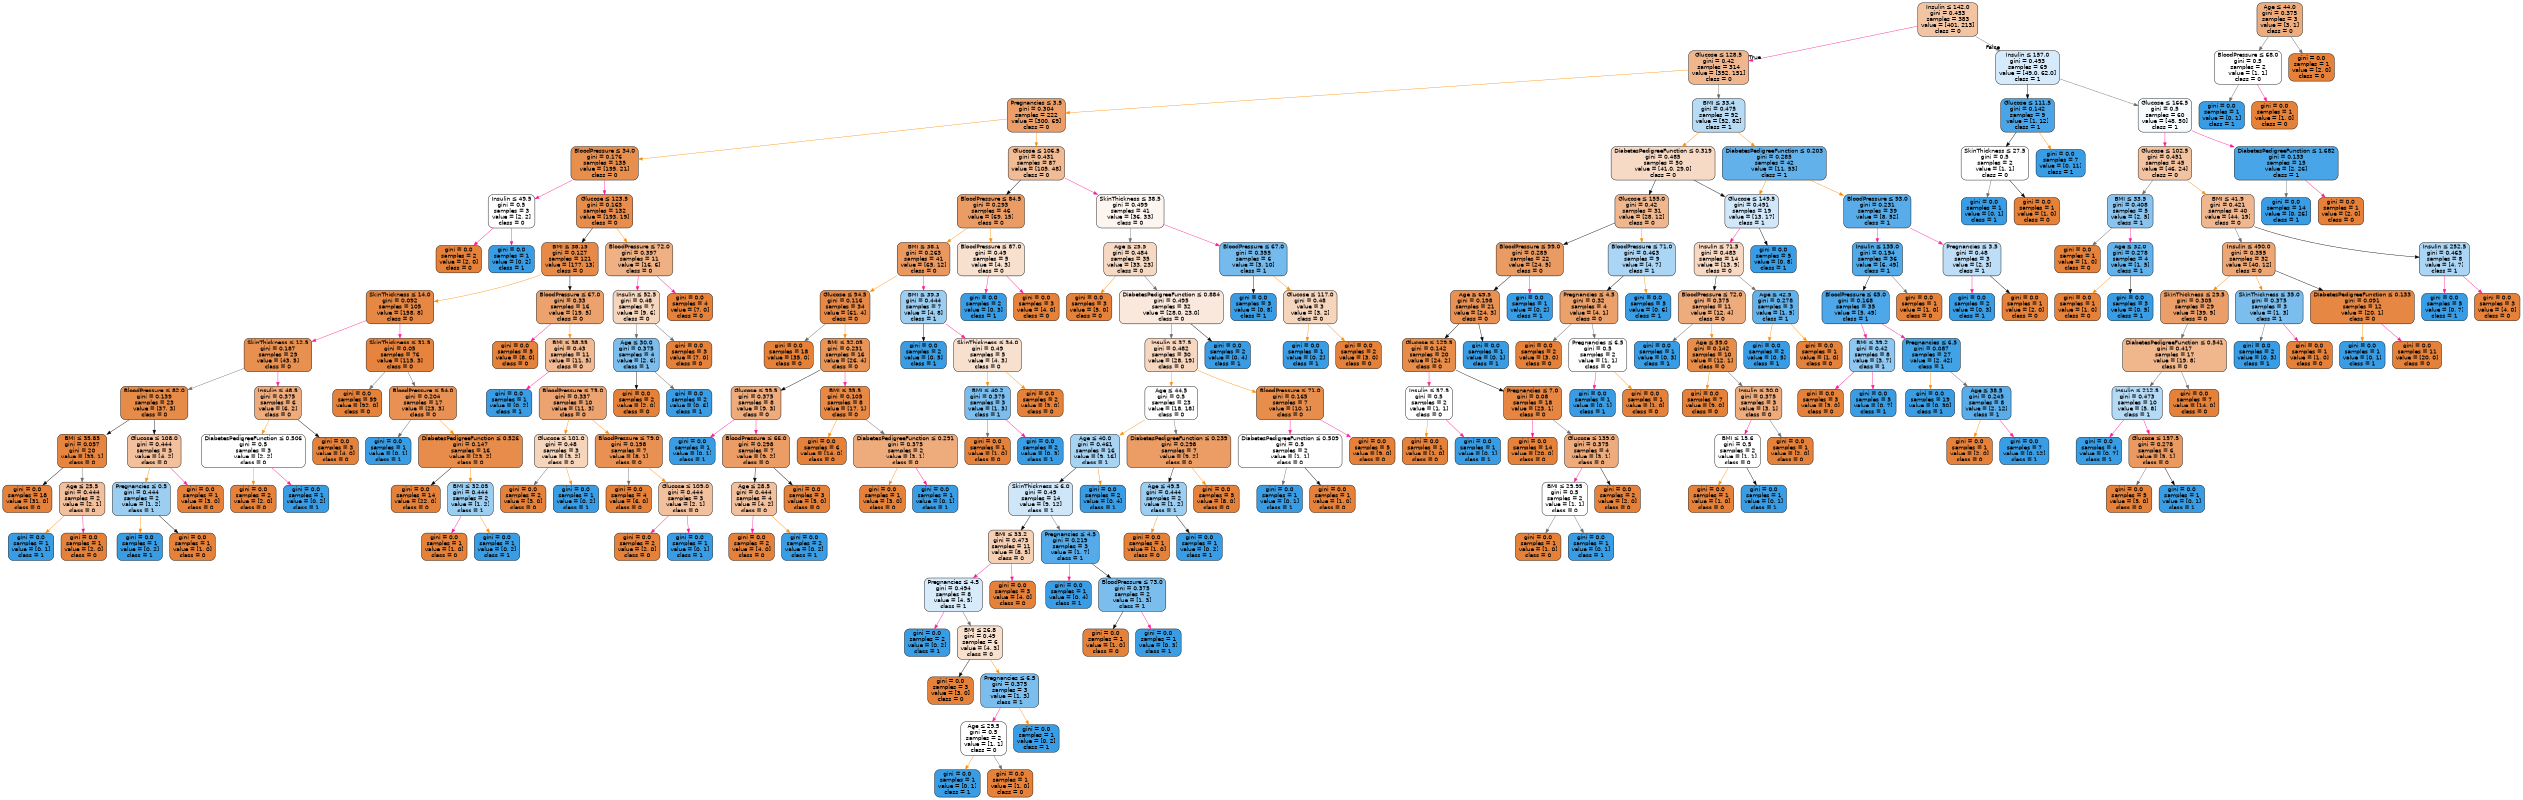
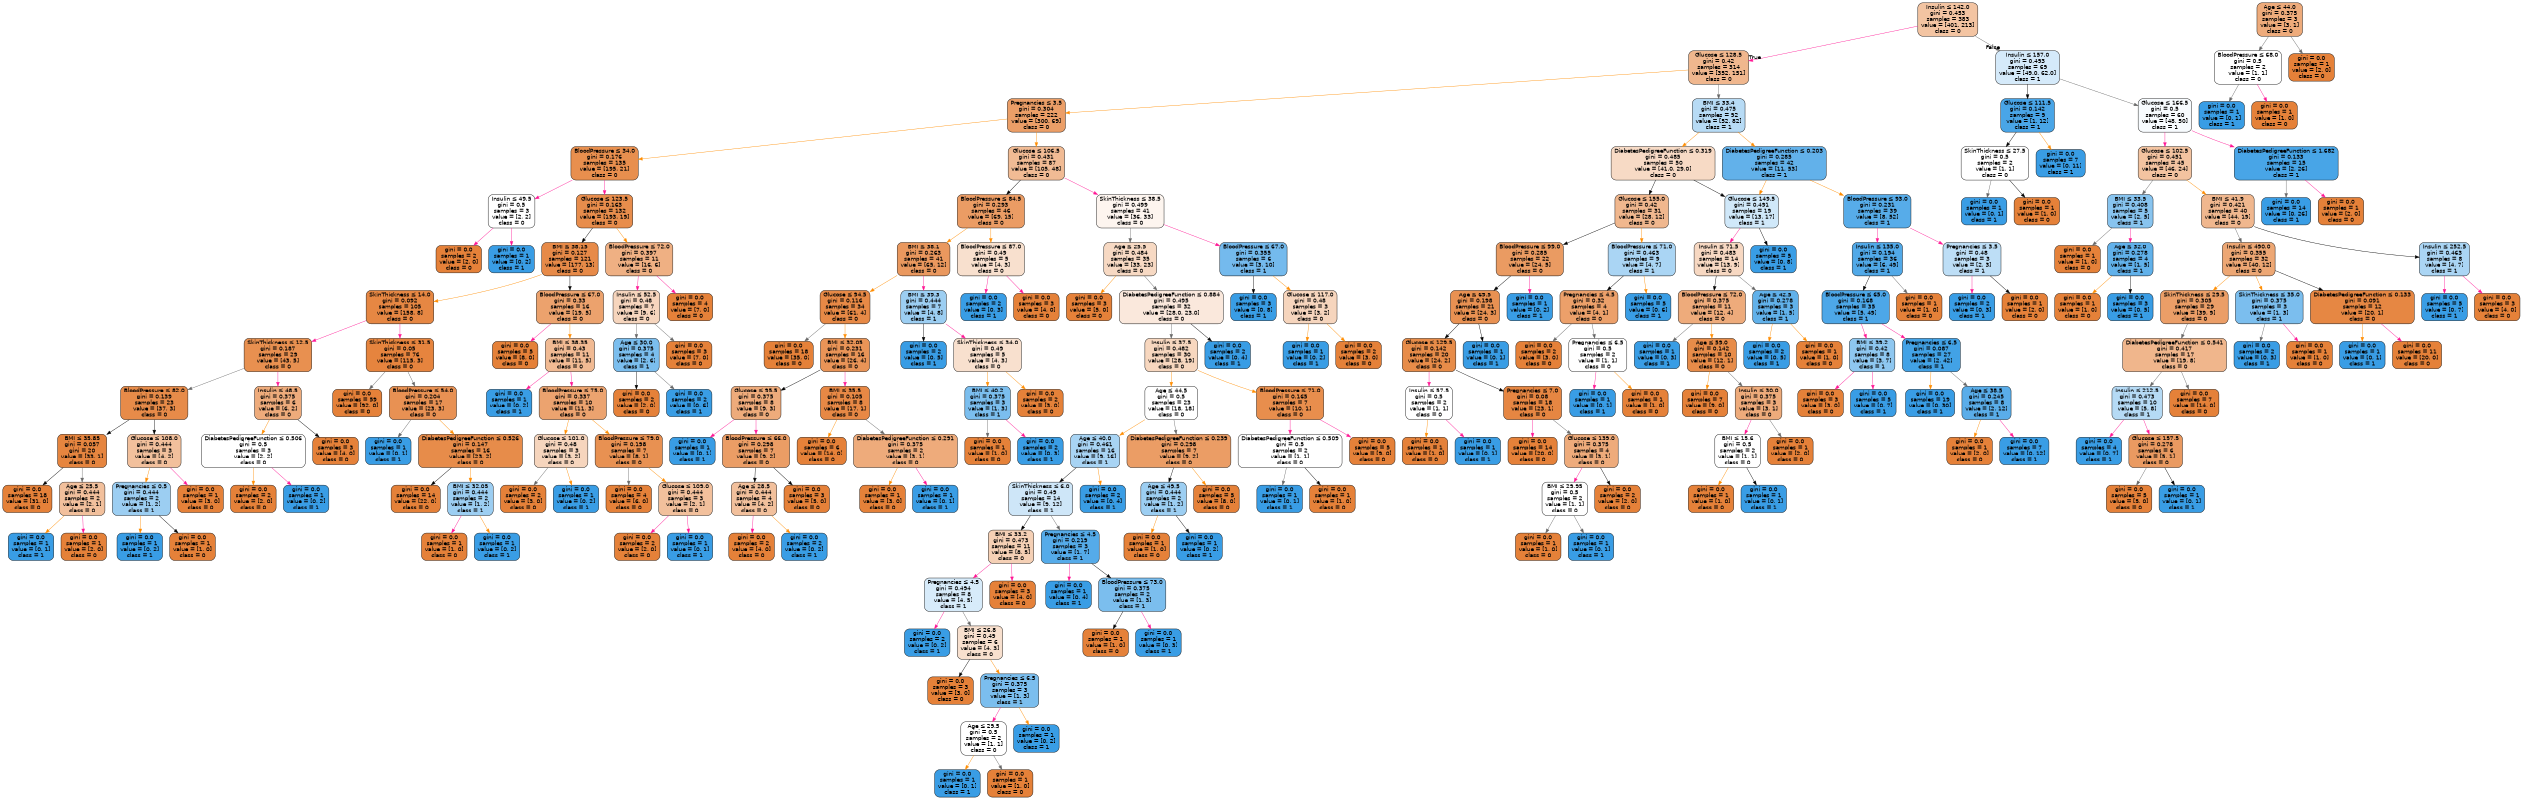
(1310, 307) -> (1310, 307)
none -> (571, 377)
